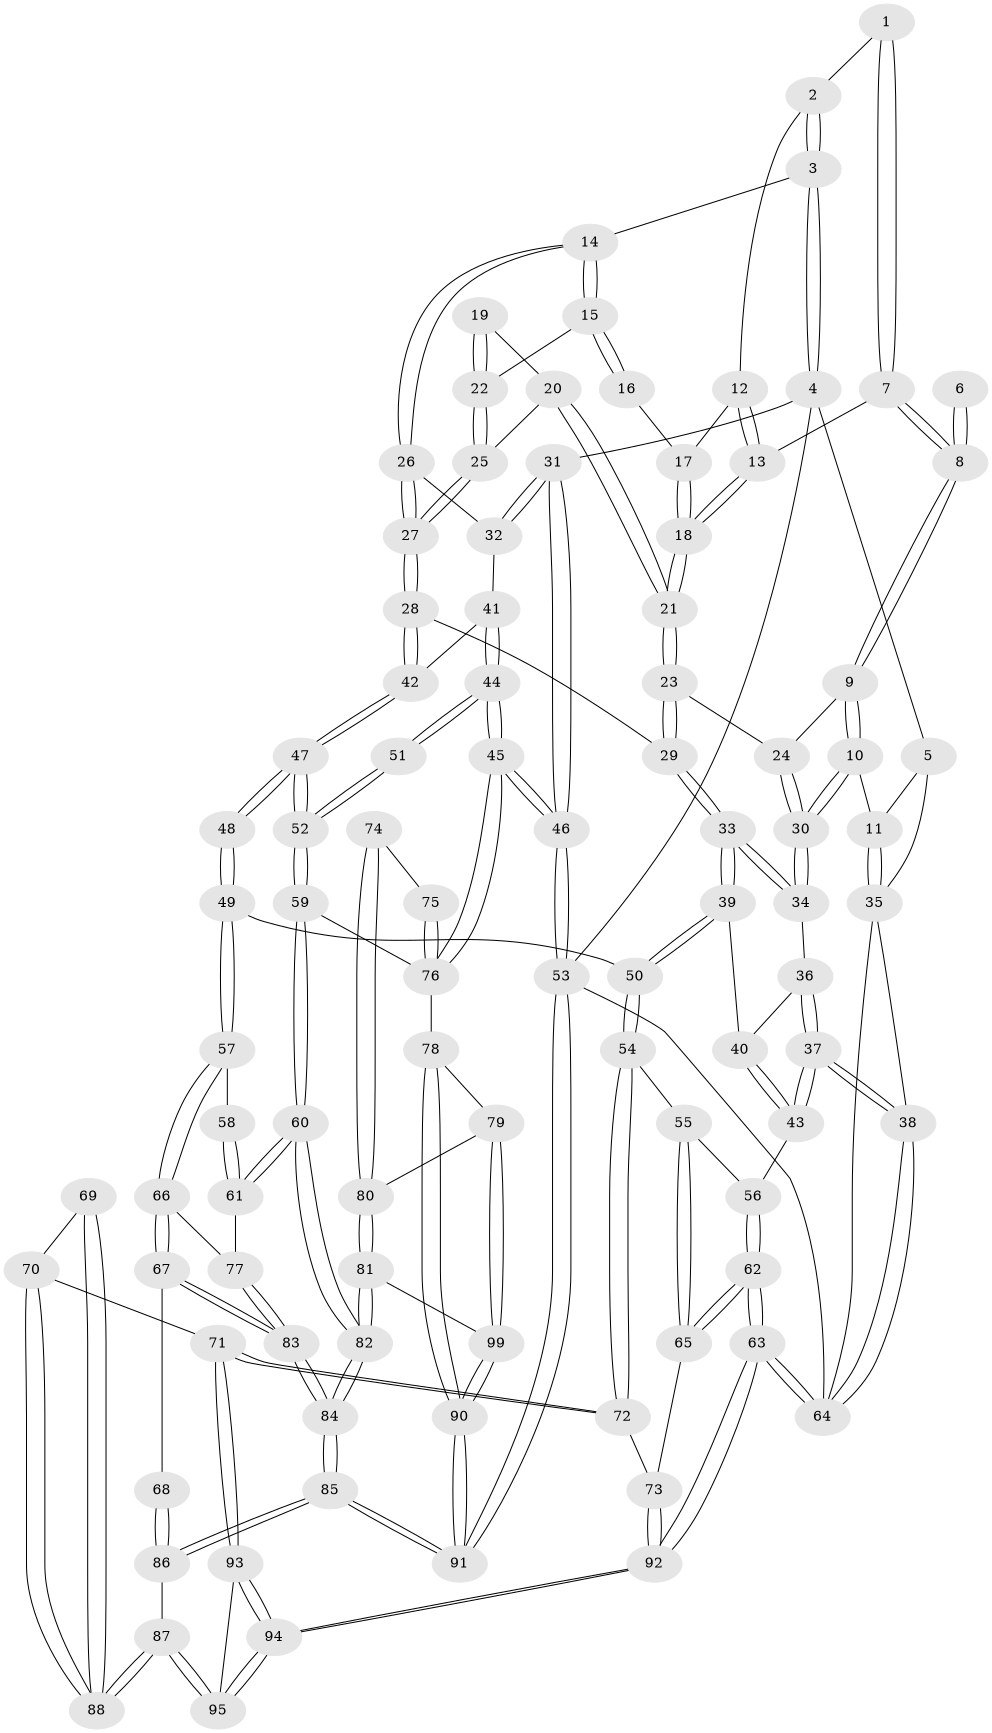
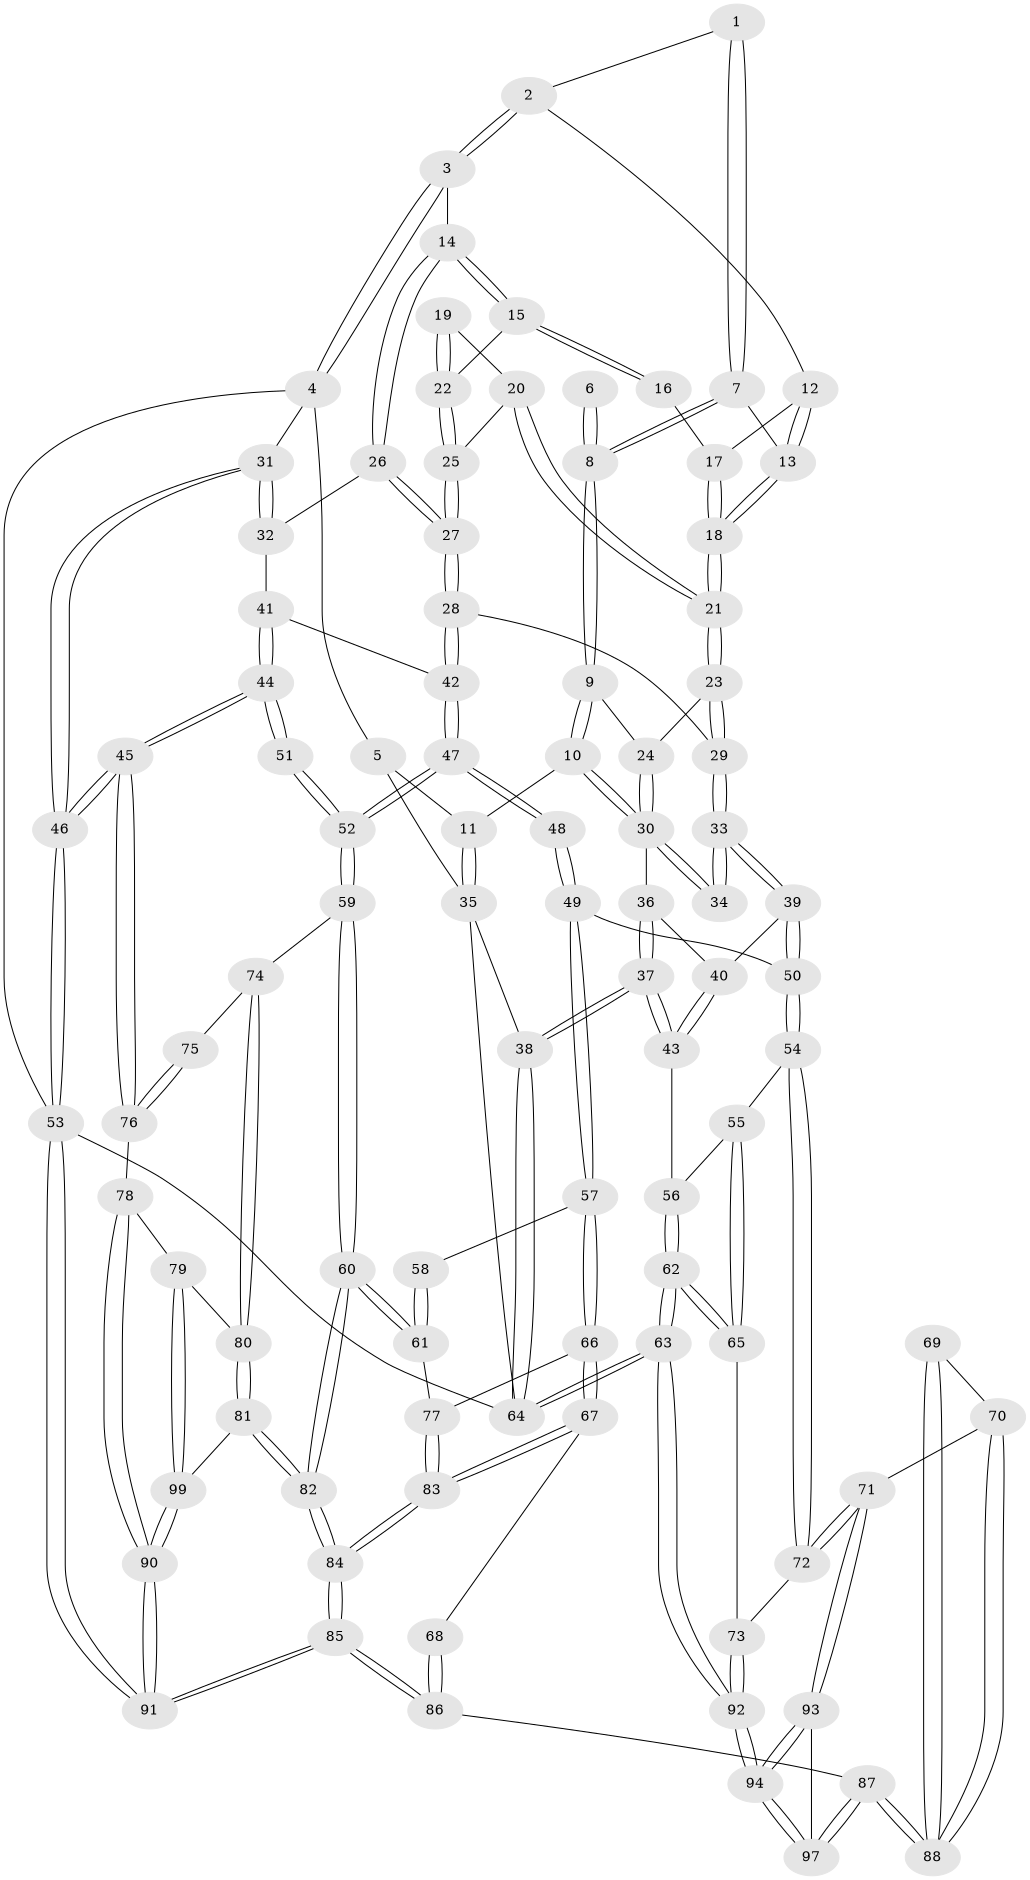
(350, 931) -> (302, 940)
(803, 940) -> (646, 867)
(218, 1711) -> (811, 1857)
